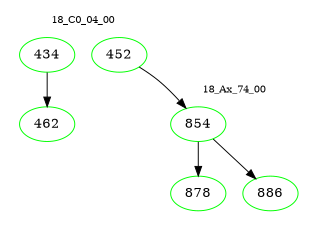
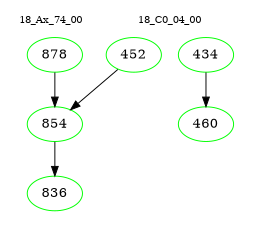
(47, 124) -> (206, 124)
(198, 154) -> (55, 85)
(270, 193) -> (55, 193)
